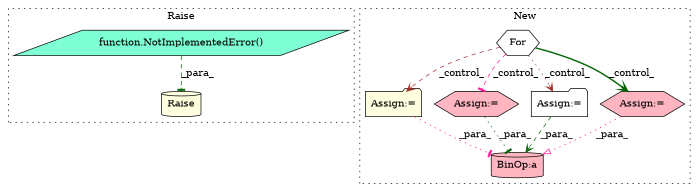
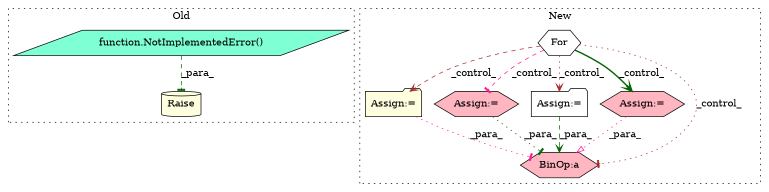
(181, 17) -> (181, 17)
none -> (695, 95)
(517, 165) -> (559, 165)
